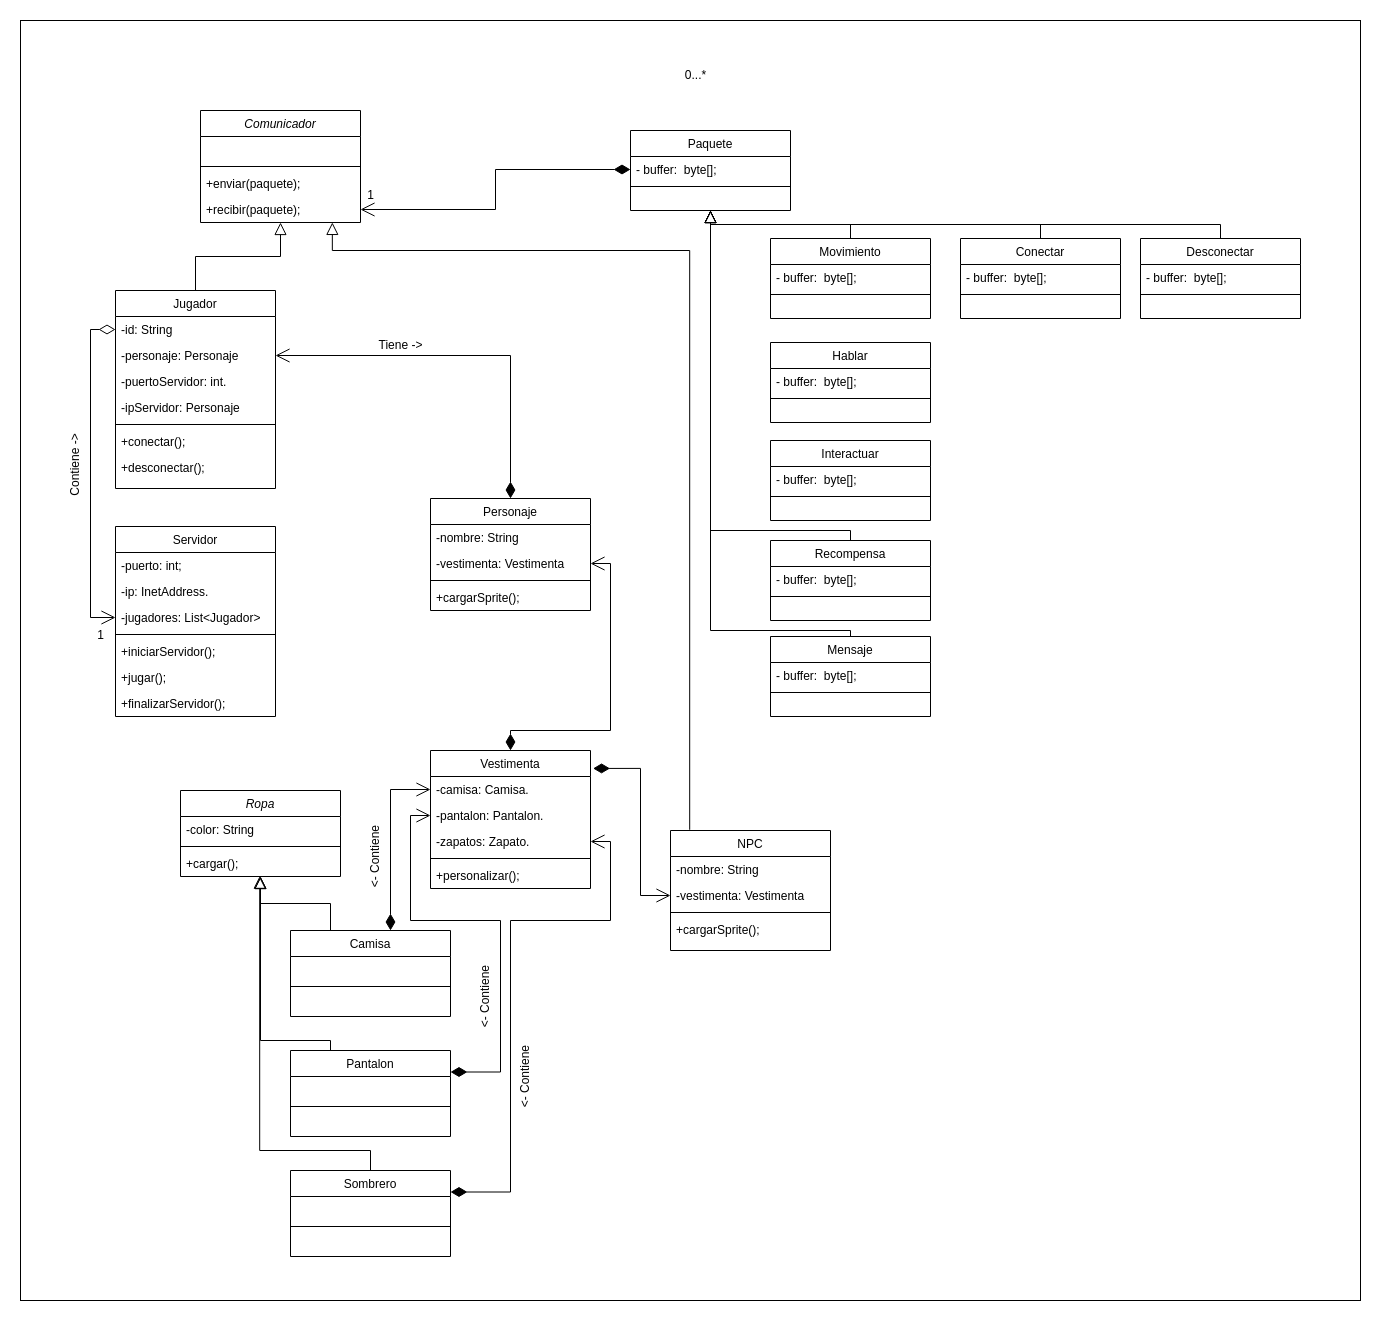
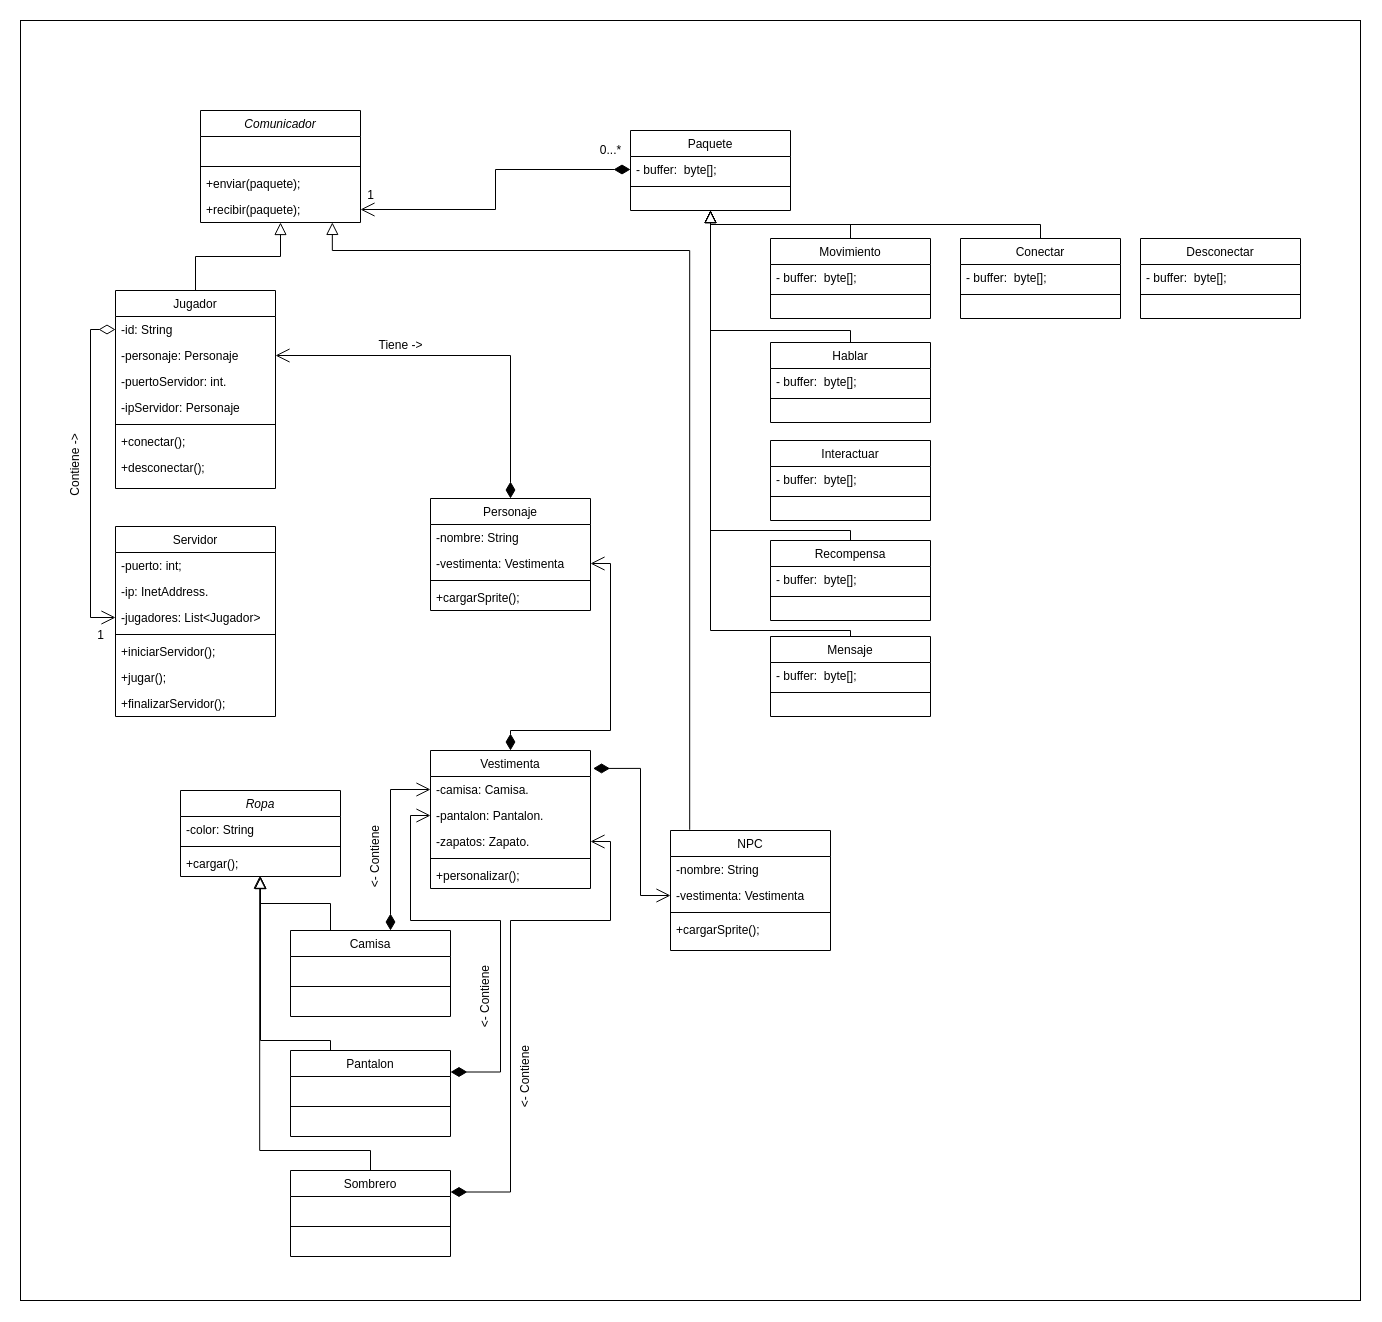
(696, 76) -> (611, 151)
(1139, 225) -> none
none -> (788, 331)
